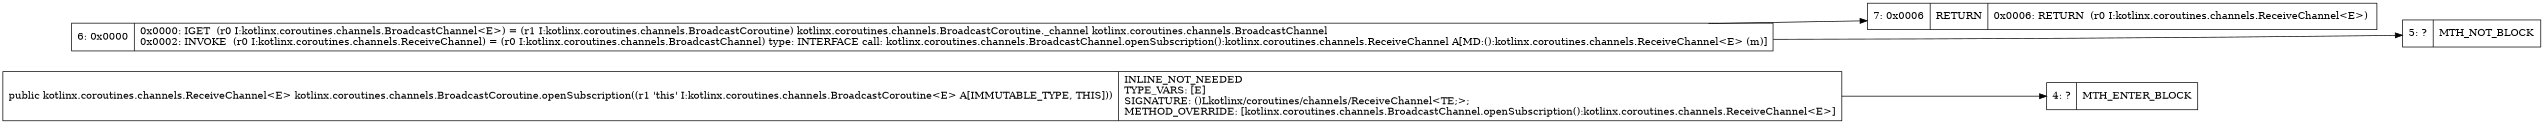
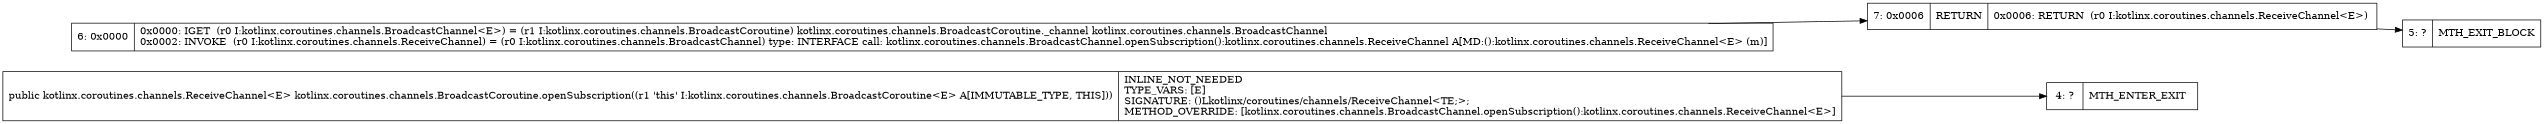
(2486, 33) -> (2487, 33)
(2084, 38) -> (2386, 29)
(2137, 96) -> (2137, 96)
